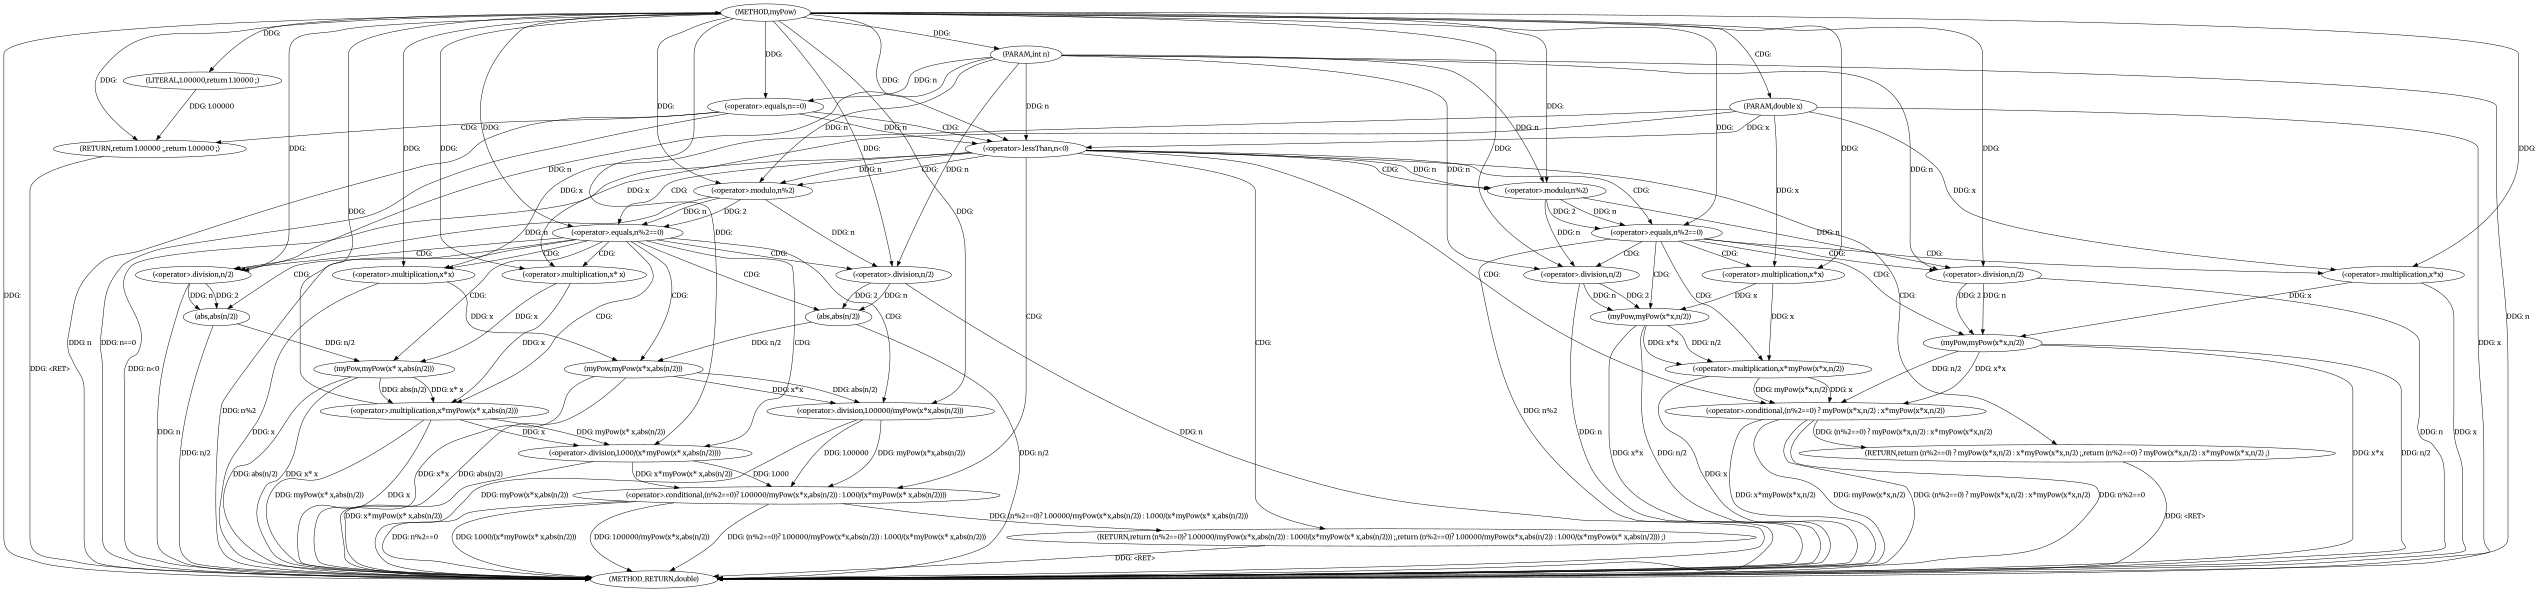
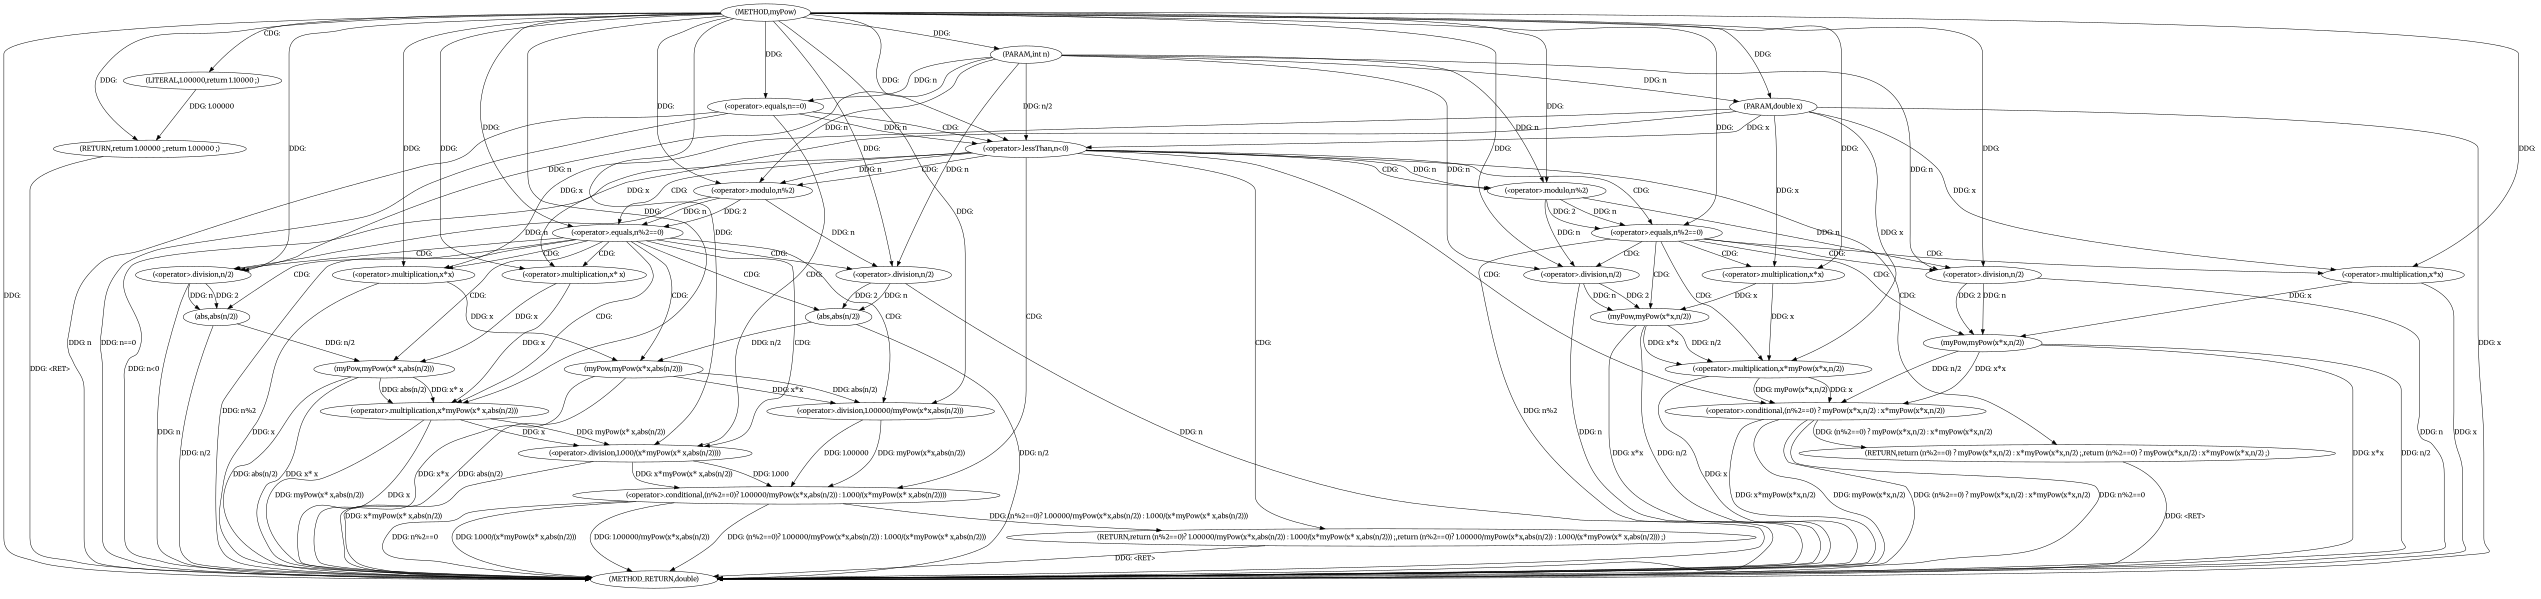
(273, 34) -> (273, 34)
(1764, 55) -> (1764, 55)
(348, 83) -> (604, 211)
(1038, 107) -> (1038, 107)
(470, 124) -> (787, 285)
none -> (1881, 244)
(499, 482) -> none
(2508, 500) -> (1399, 67)
